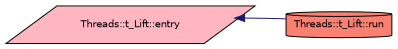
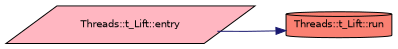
(265, 18) -> (247, 31)
